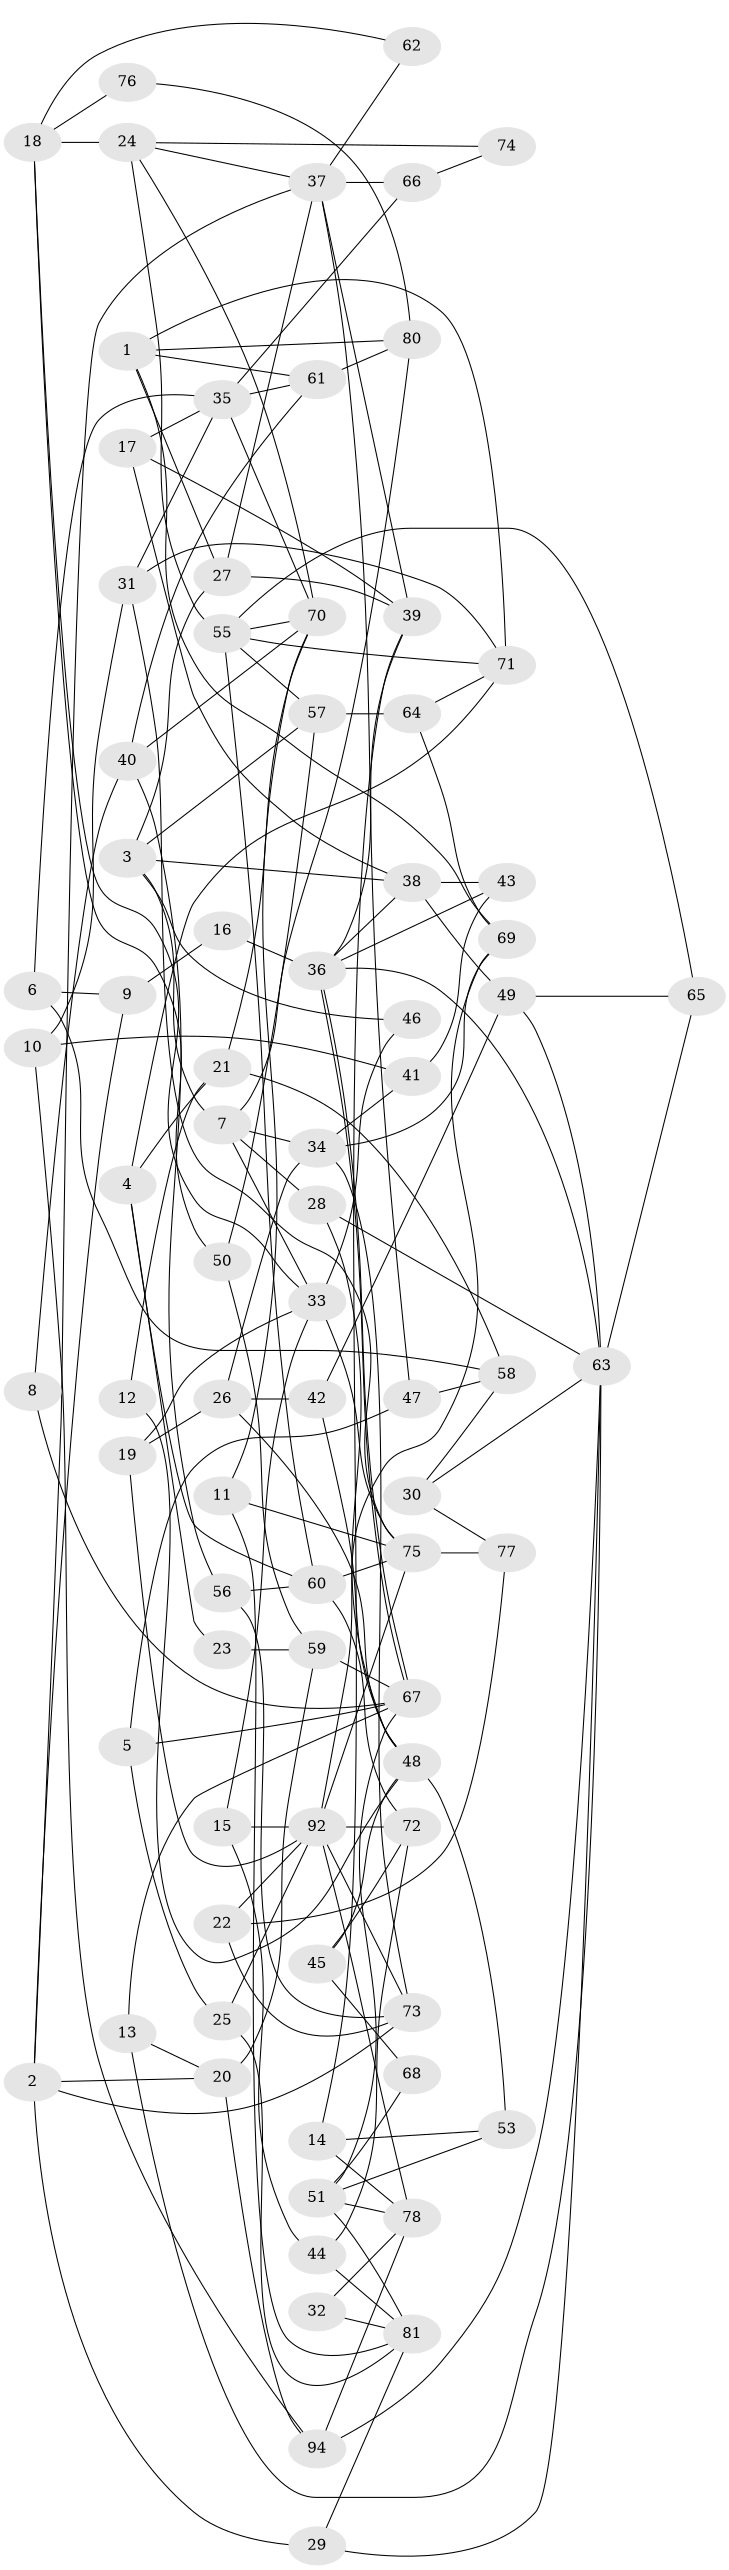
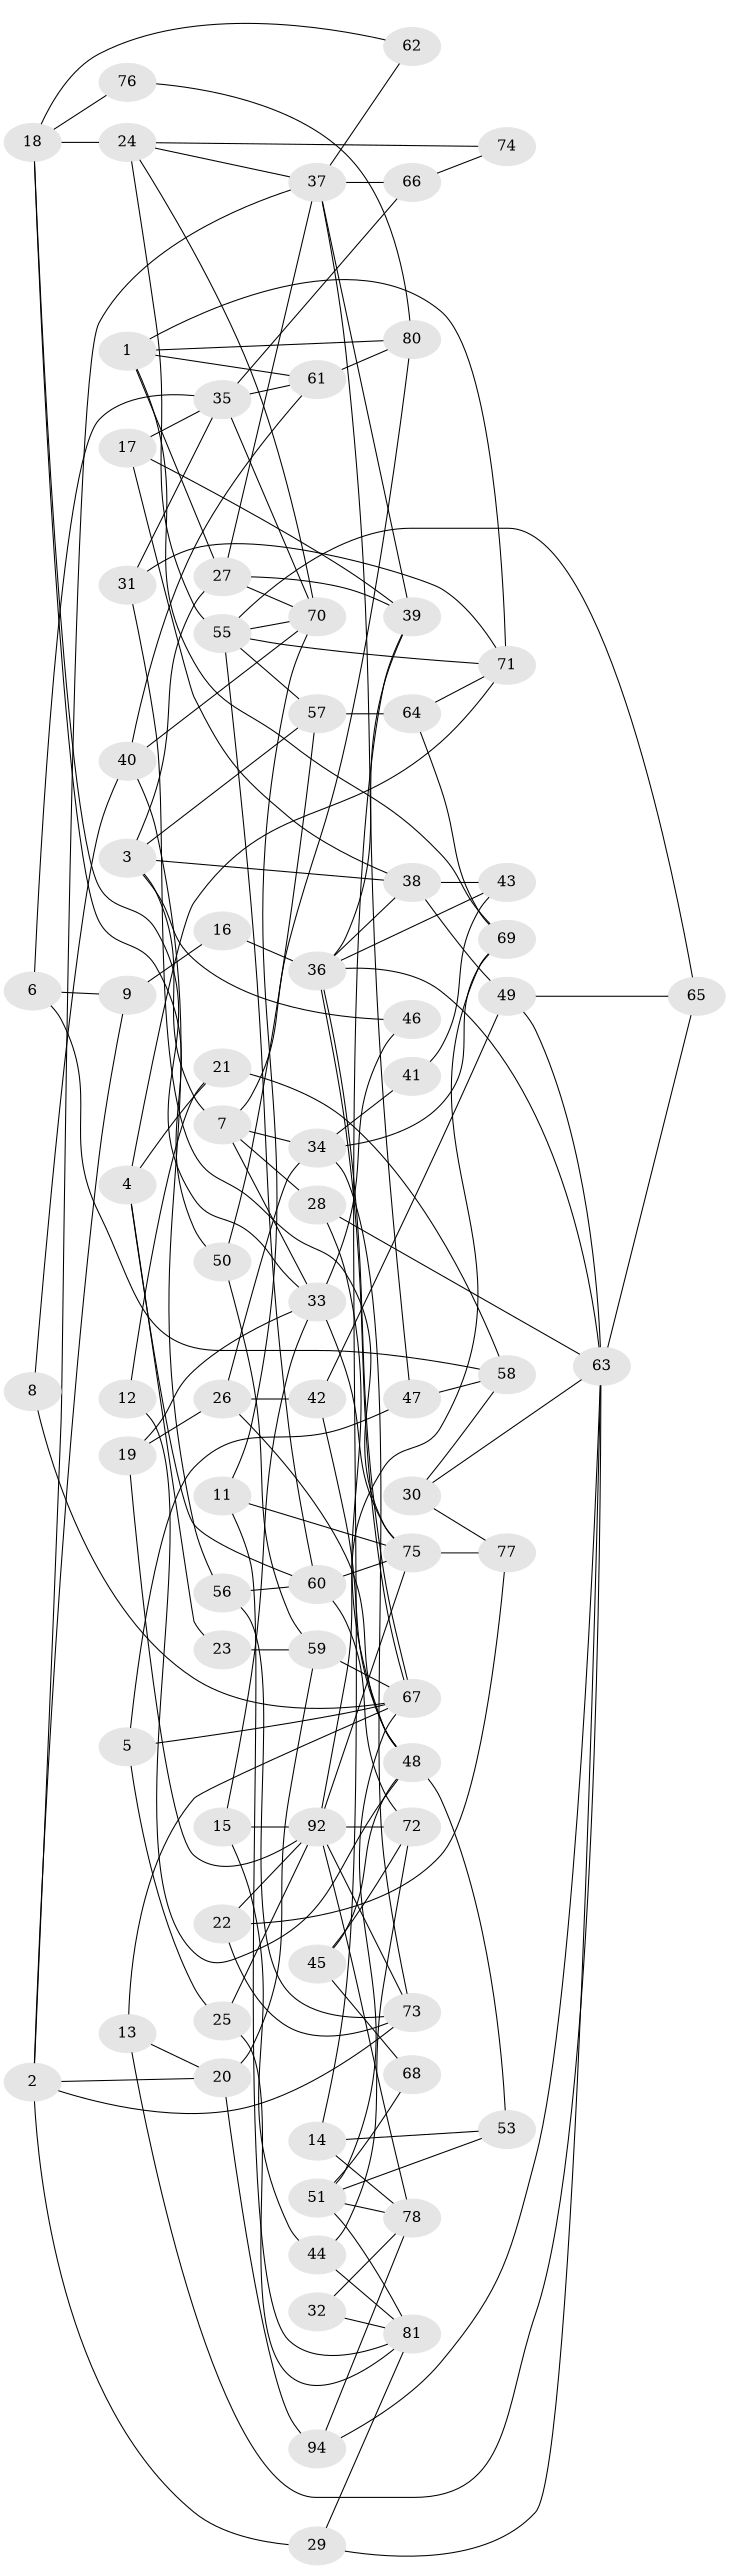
(266, 841) -> (272, 598)
(33, 1048) -> none
